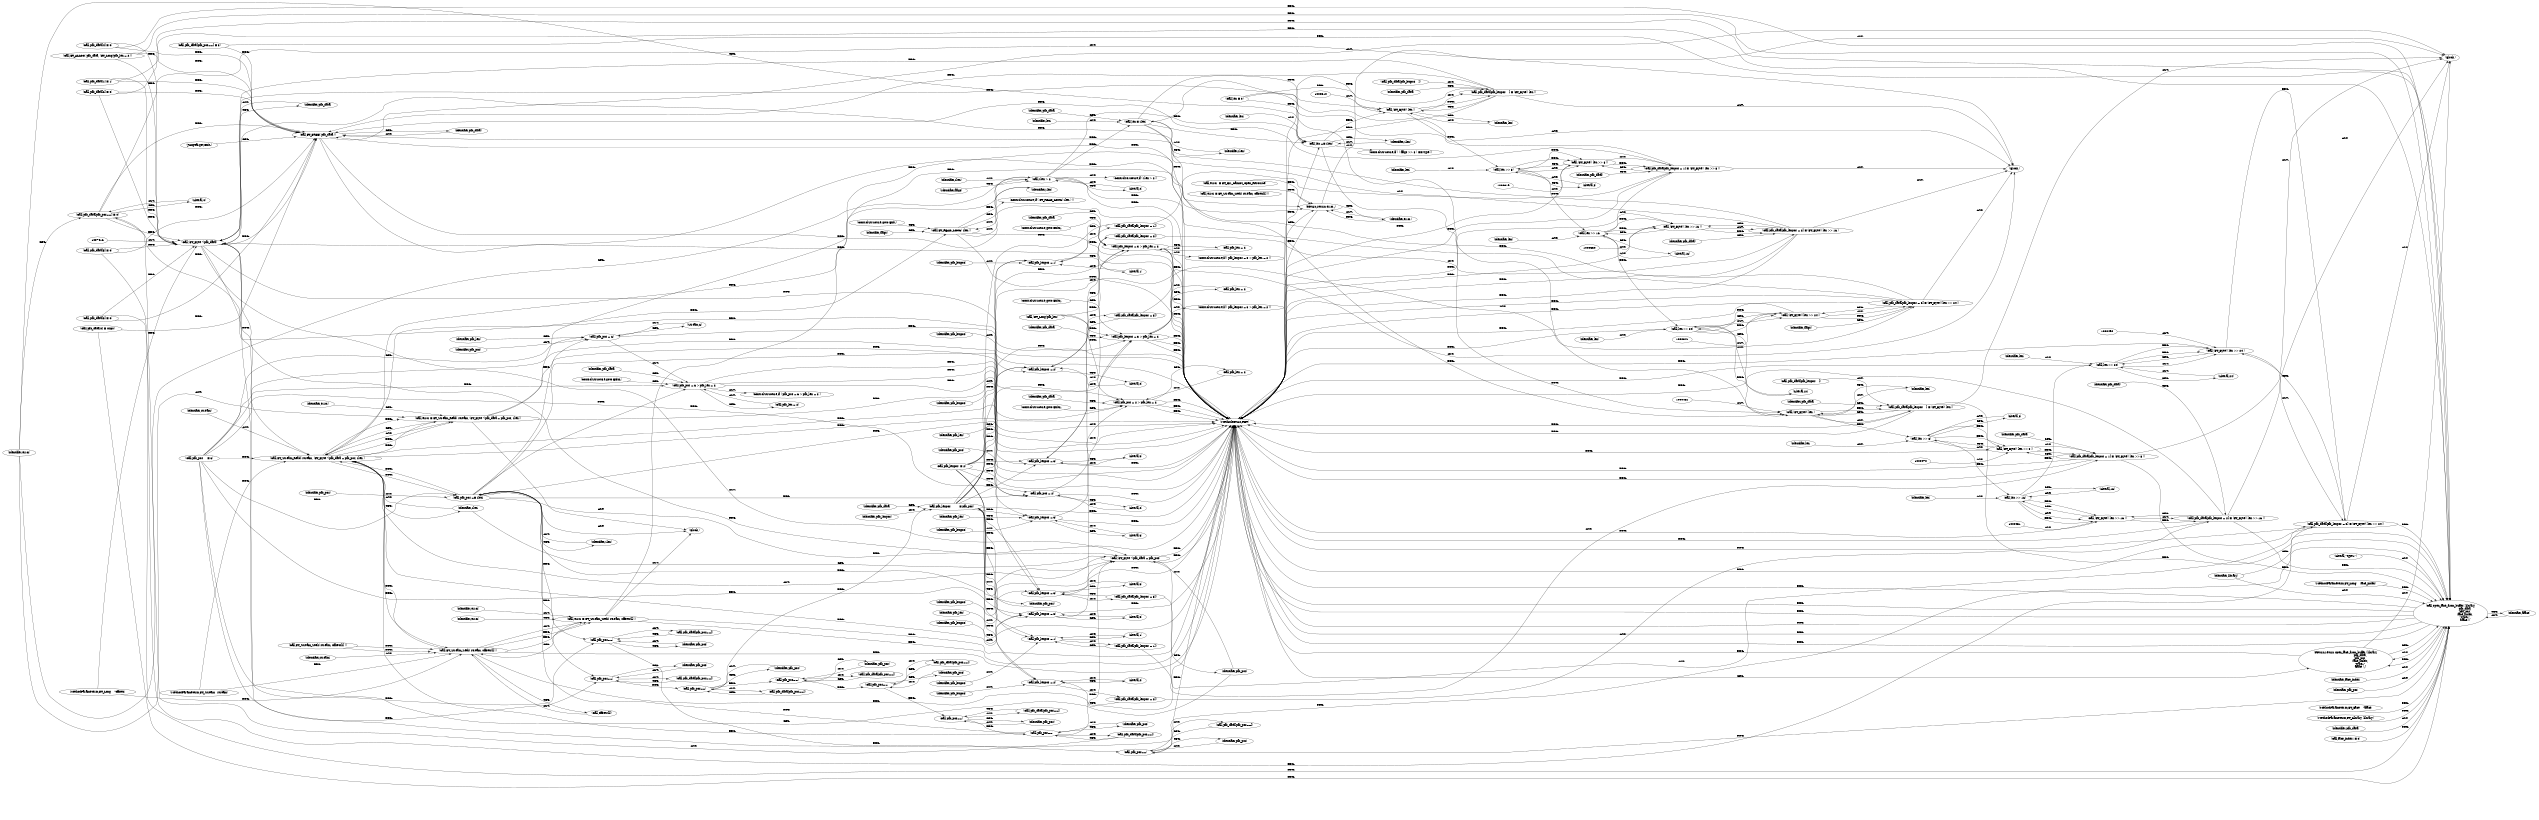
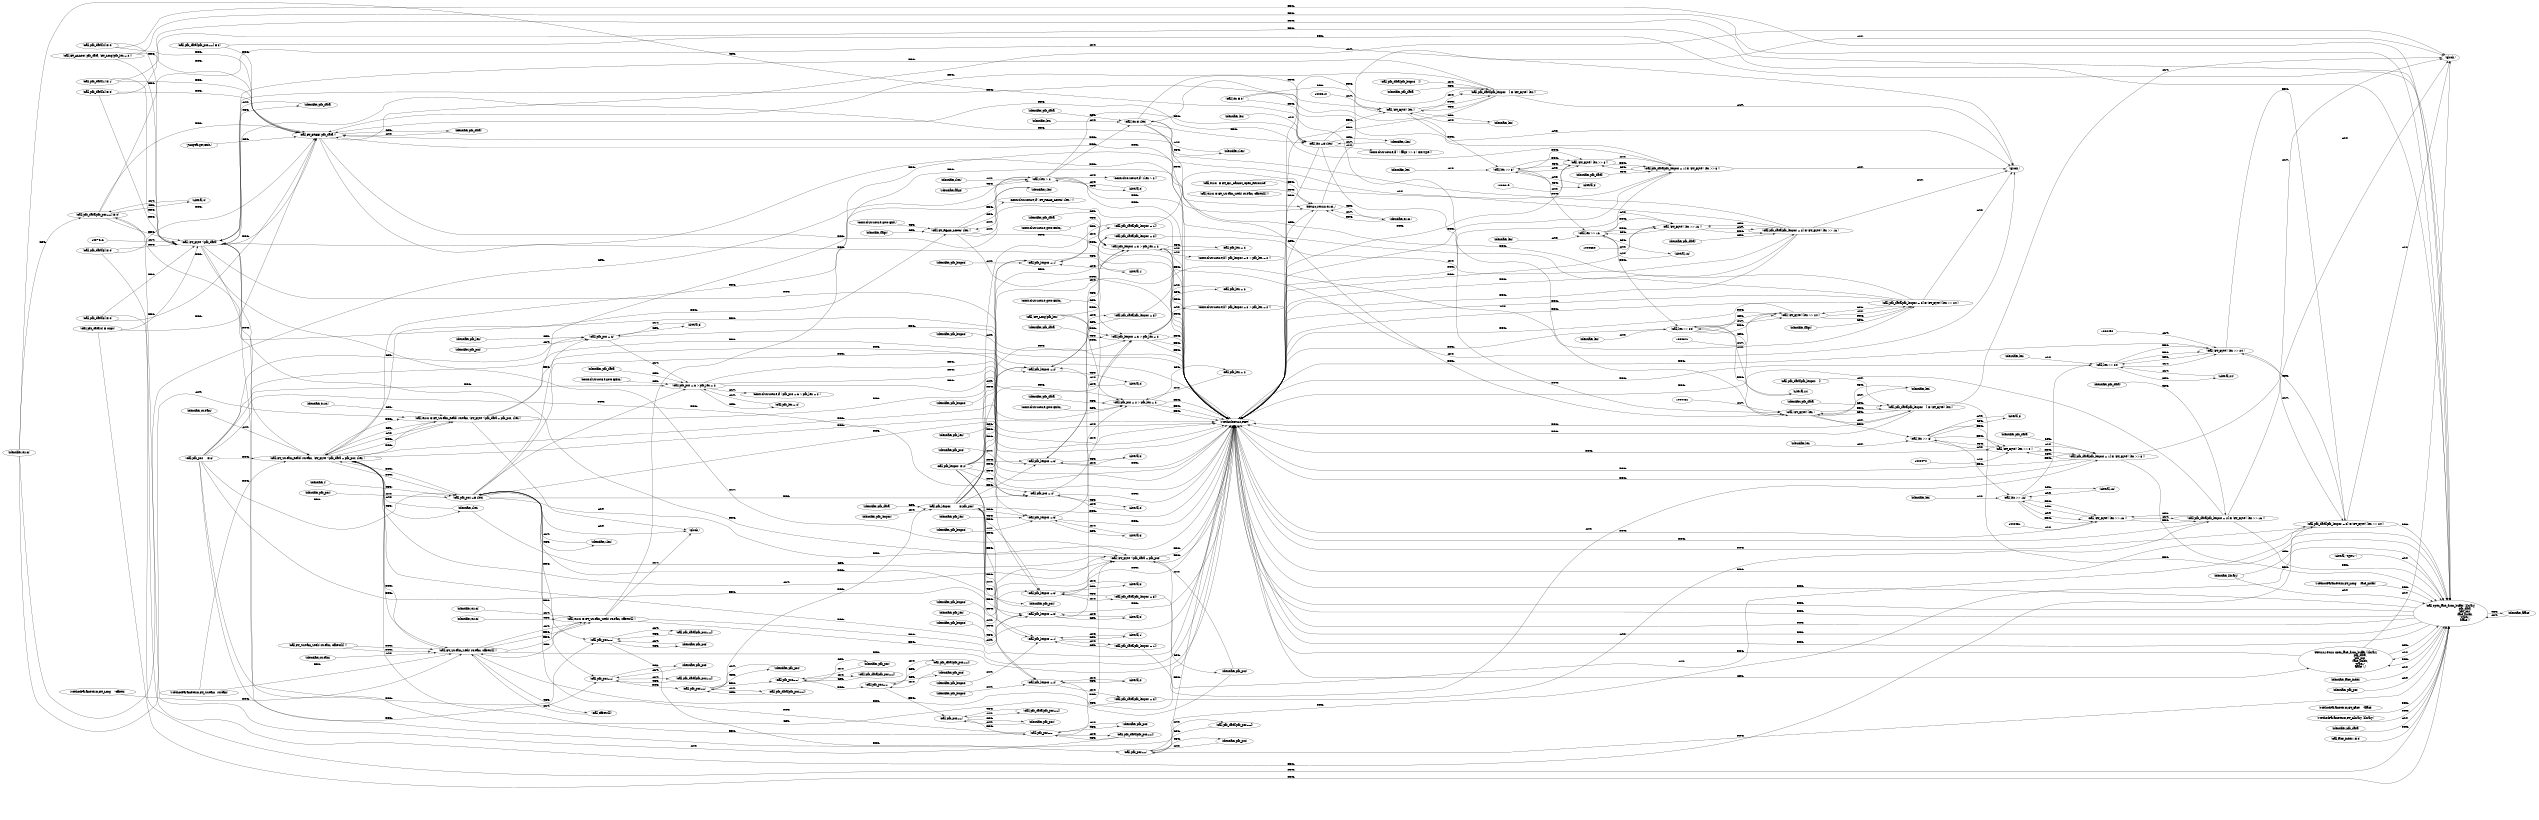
(1291, 217) -> (1286, 288)
(1292, 241) -> (1292, 241)
(694, 325) -> (694, 325)
(123, 462) -> (169, 300)
none -> (318, 483)
